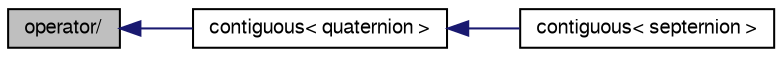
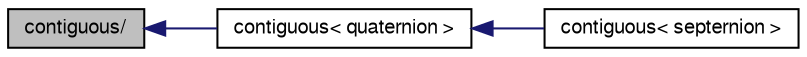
(64, 28) -> (76, 28)
